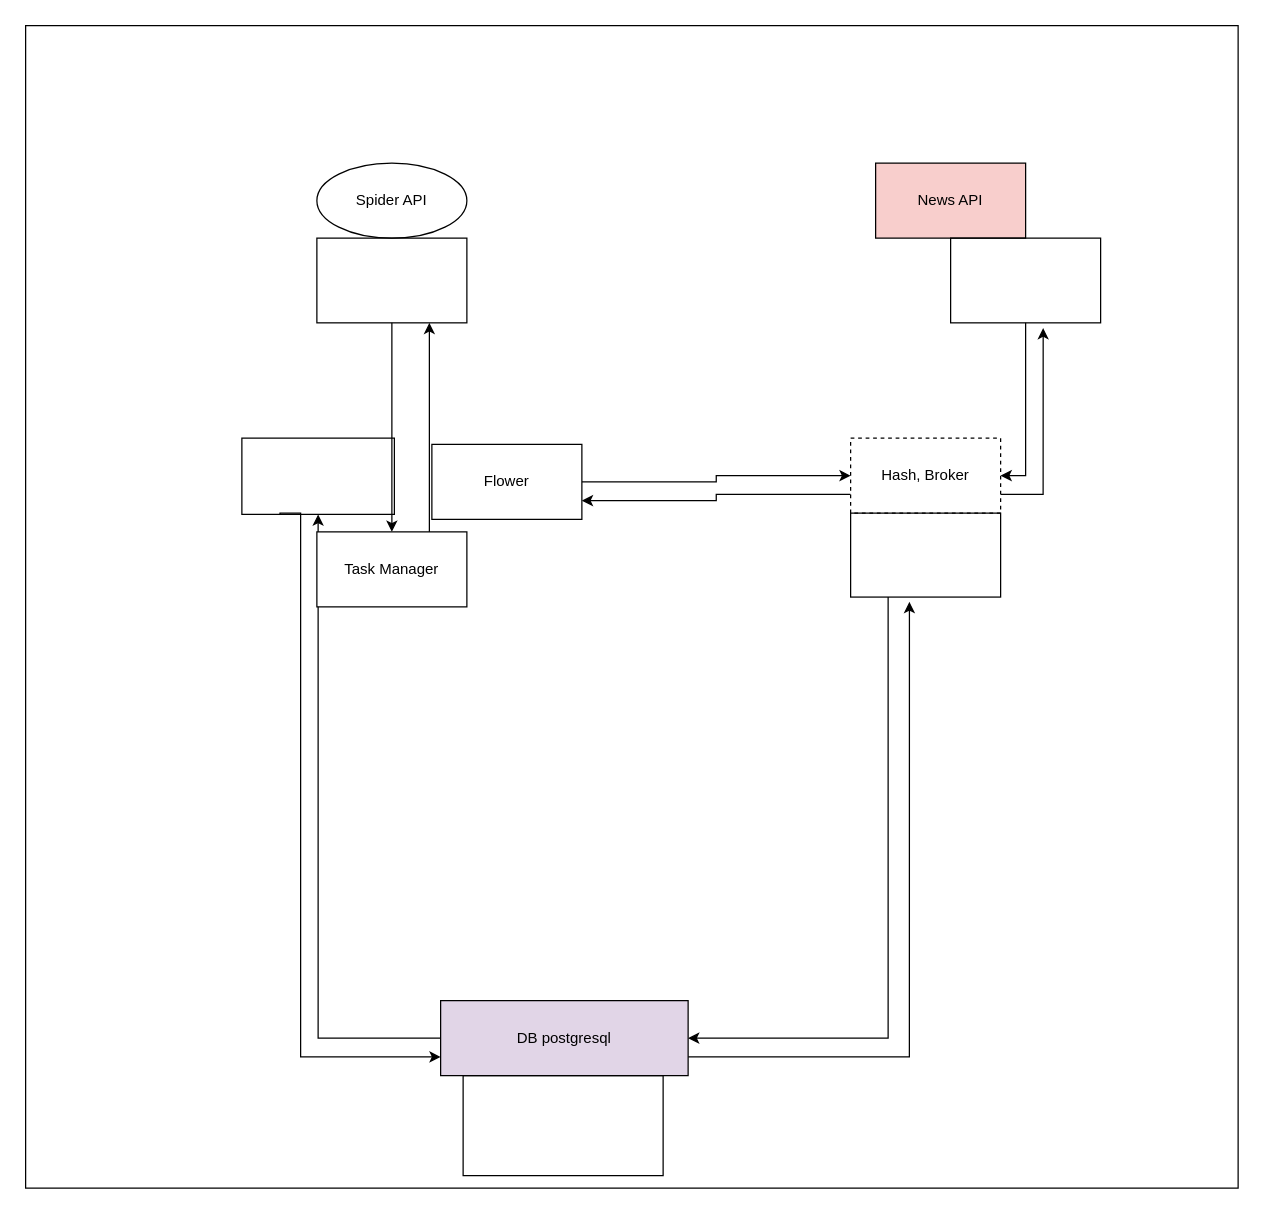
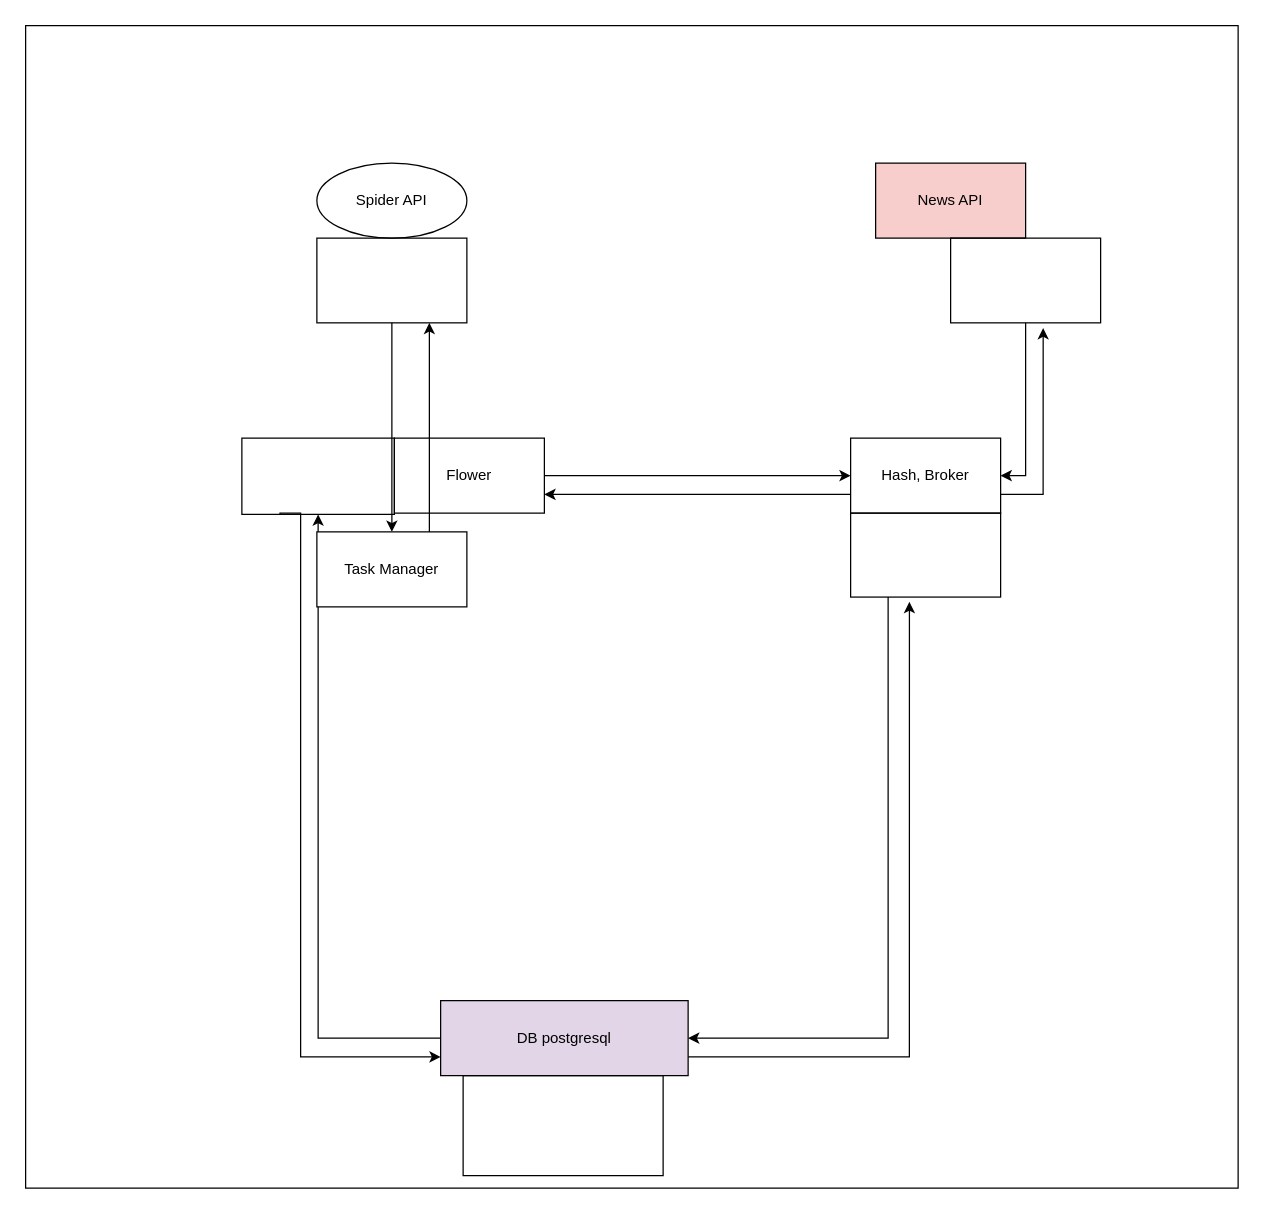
(926, 476) -> (926, 476)
(507, 482) -> (469, 476)
